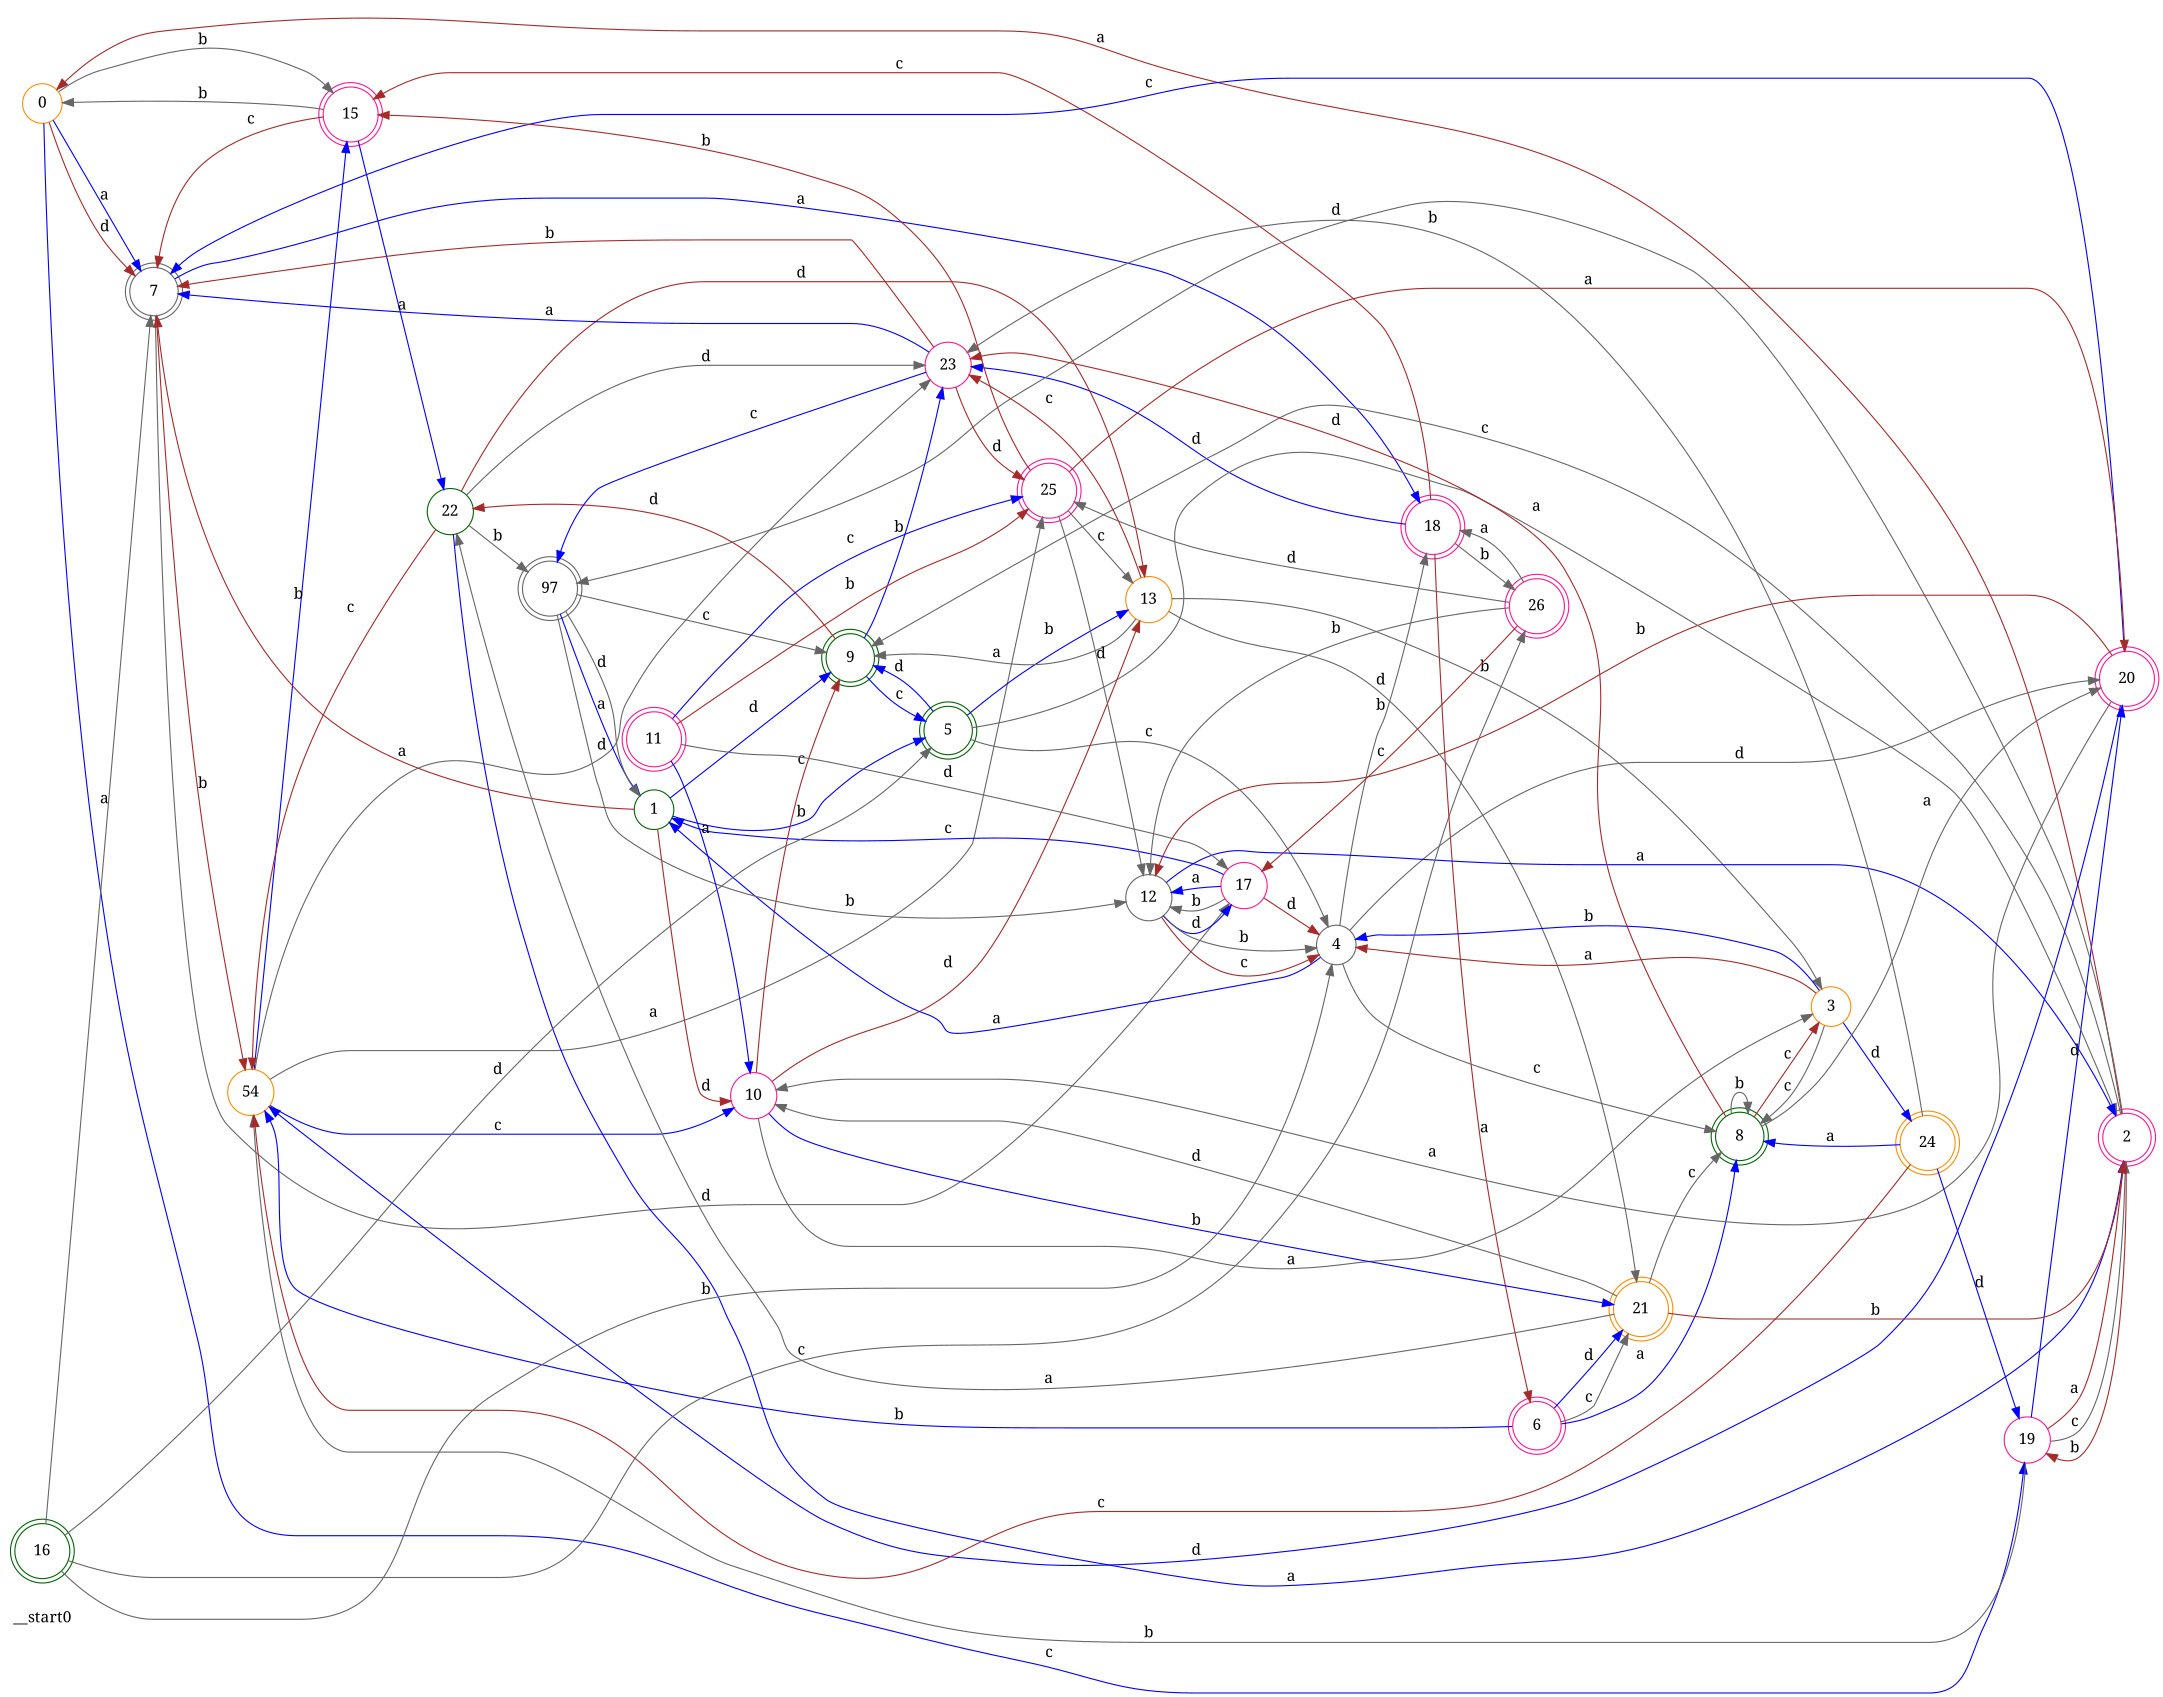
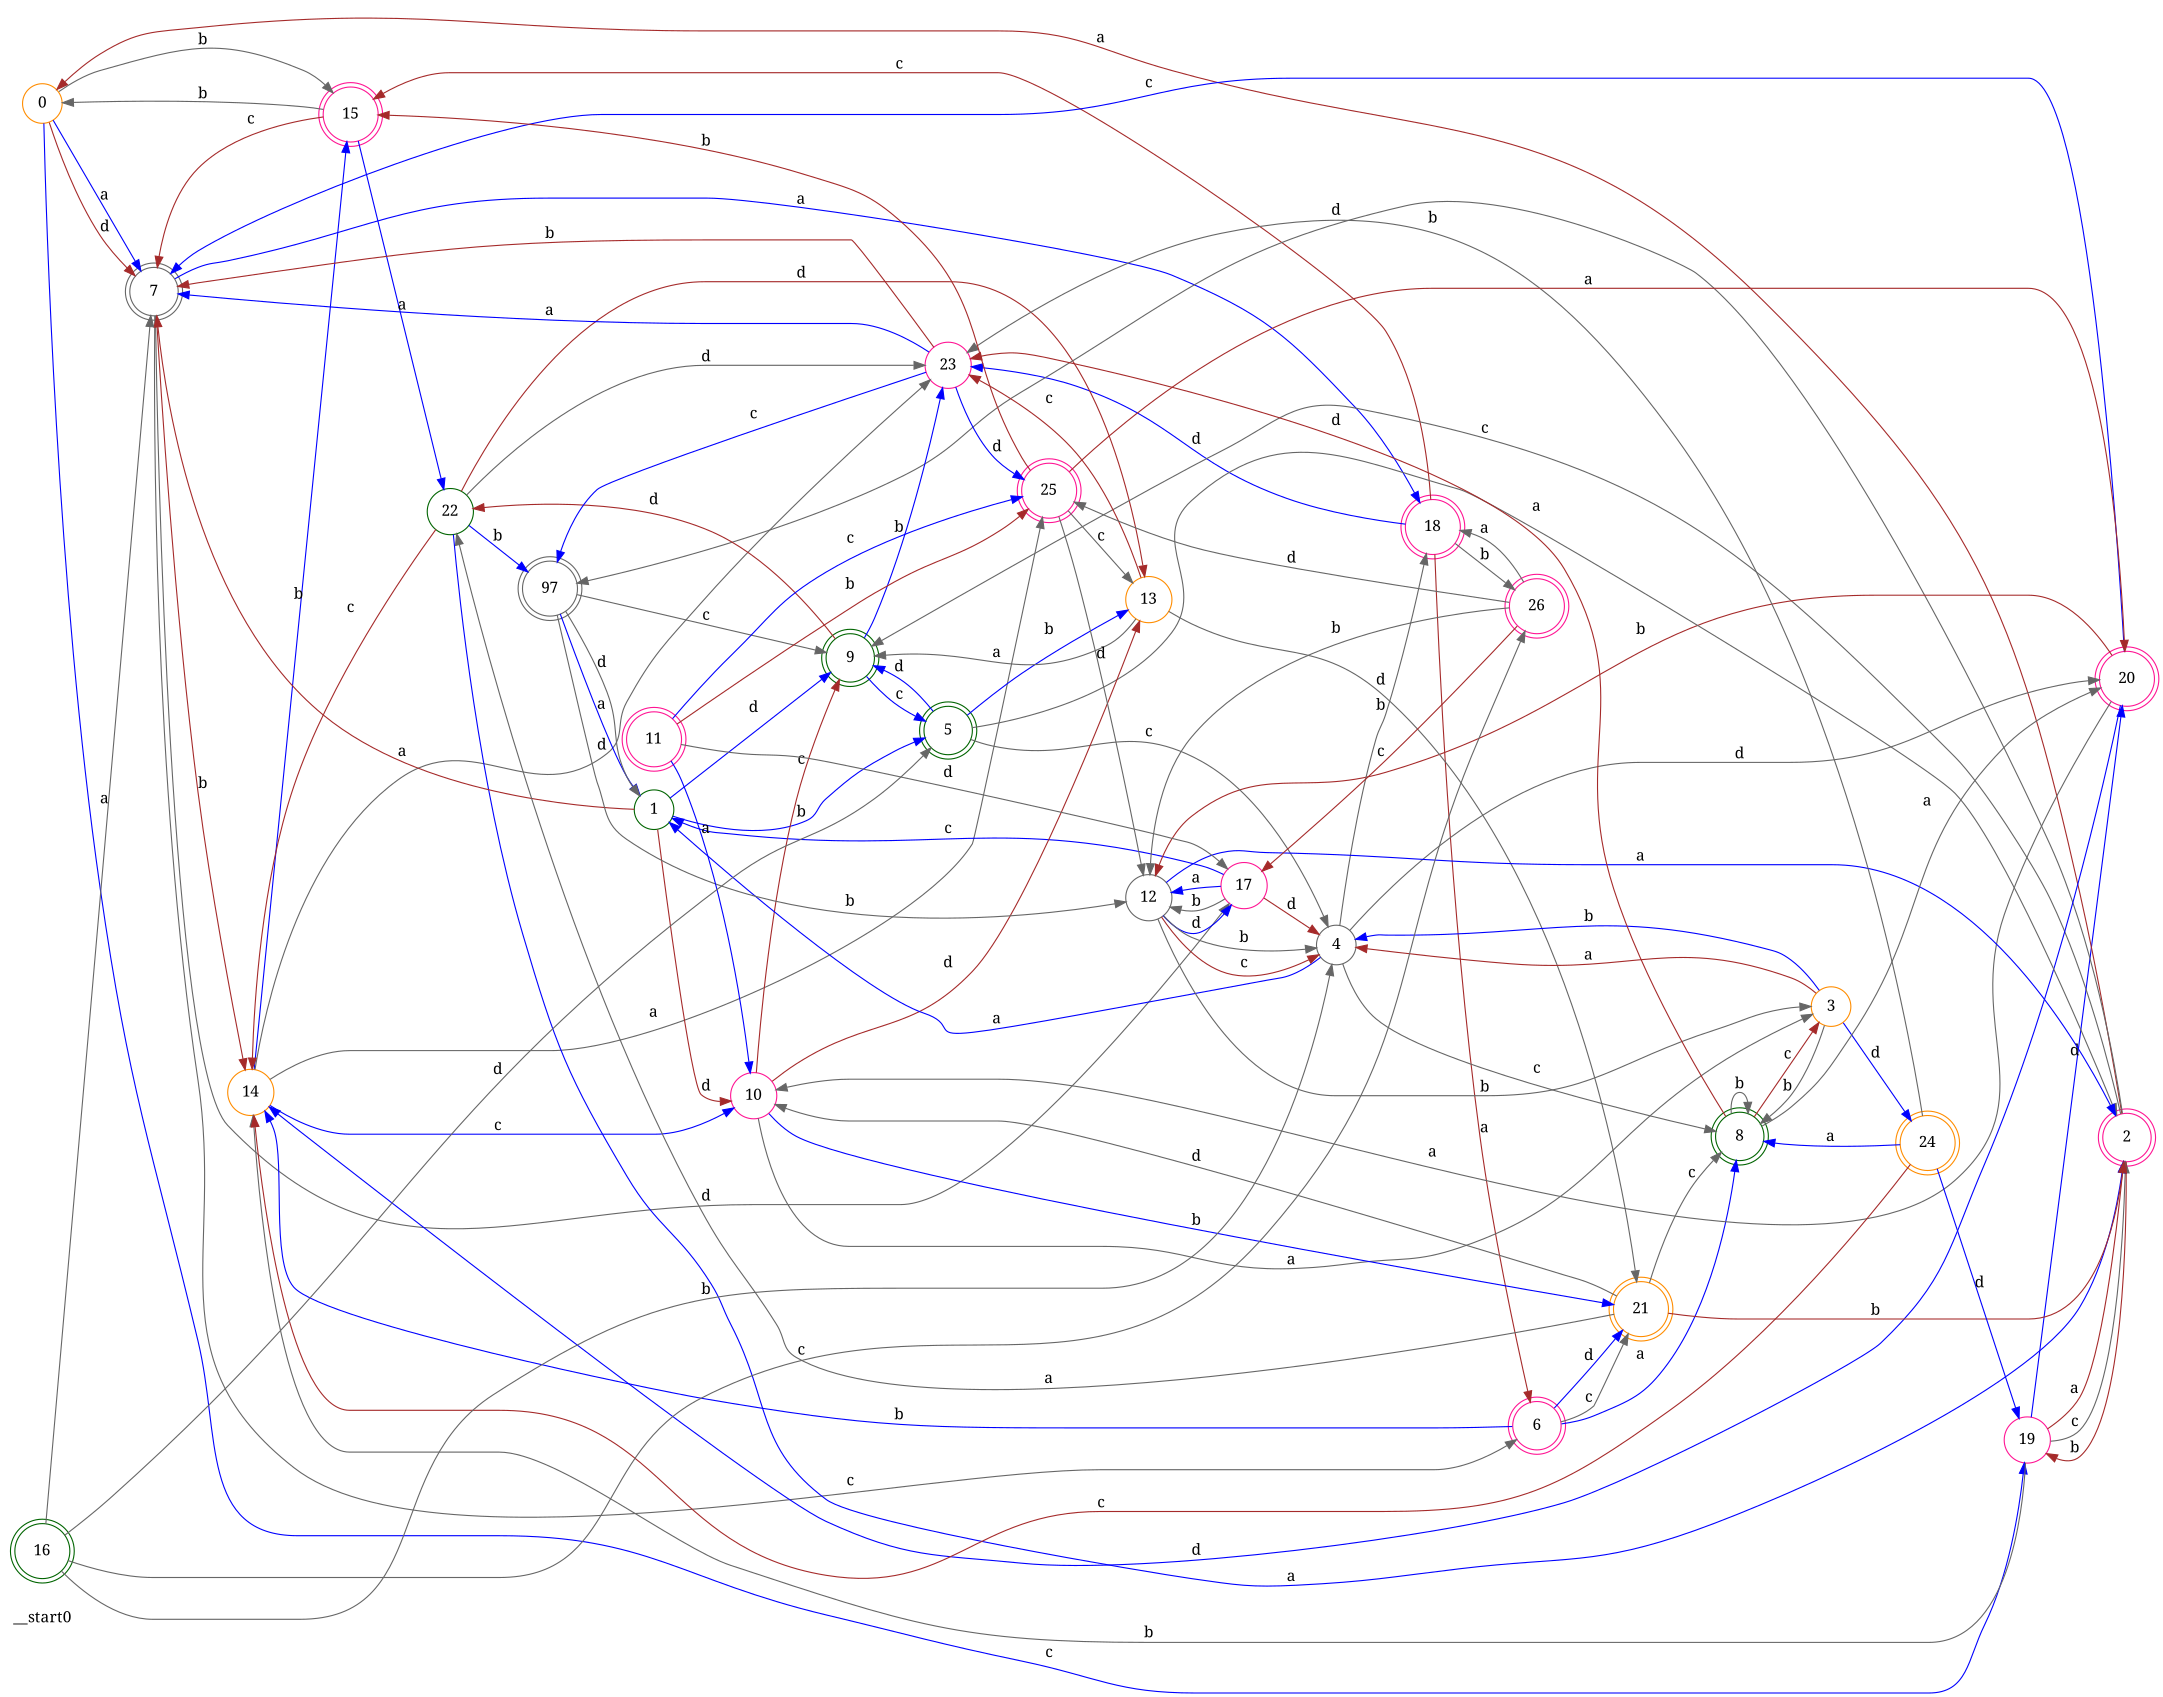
(978, 435) -> (978, 435)
(494, 545) -> (494, 545)
(1523, 699) -> (1443, 1096)
(1788, 1086) -> (1788, 1086)
(251, 1092) -> (251, 1092)
none -> (314, 1477)
